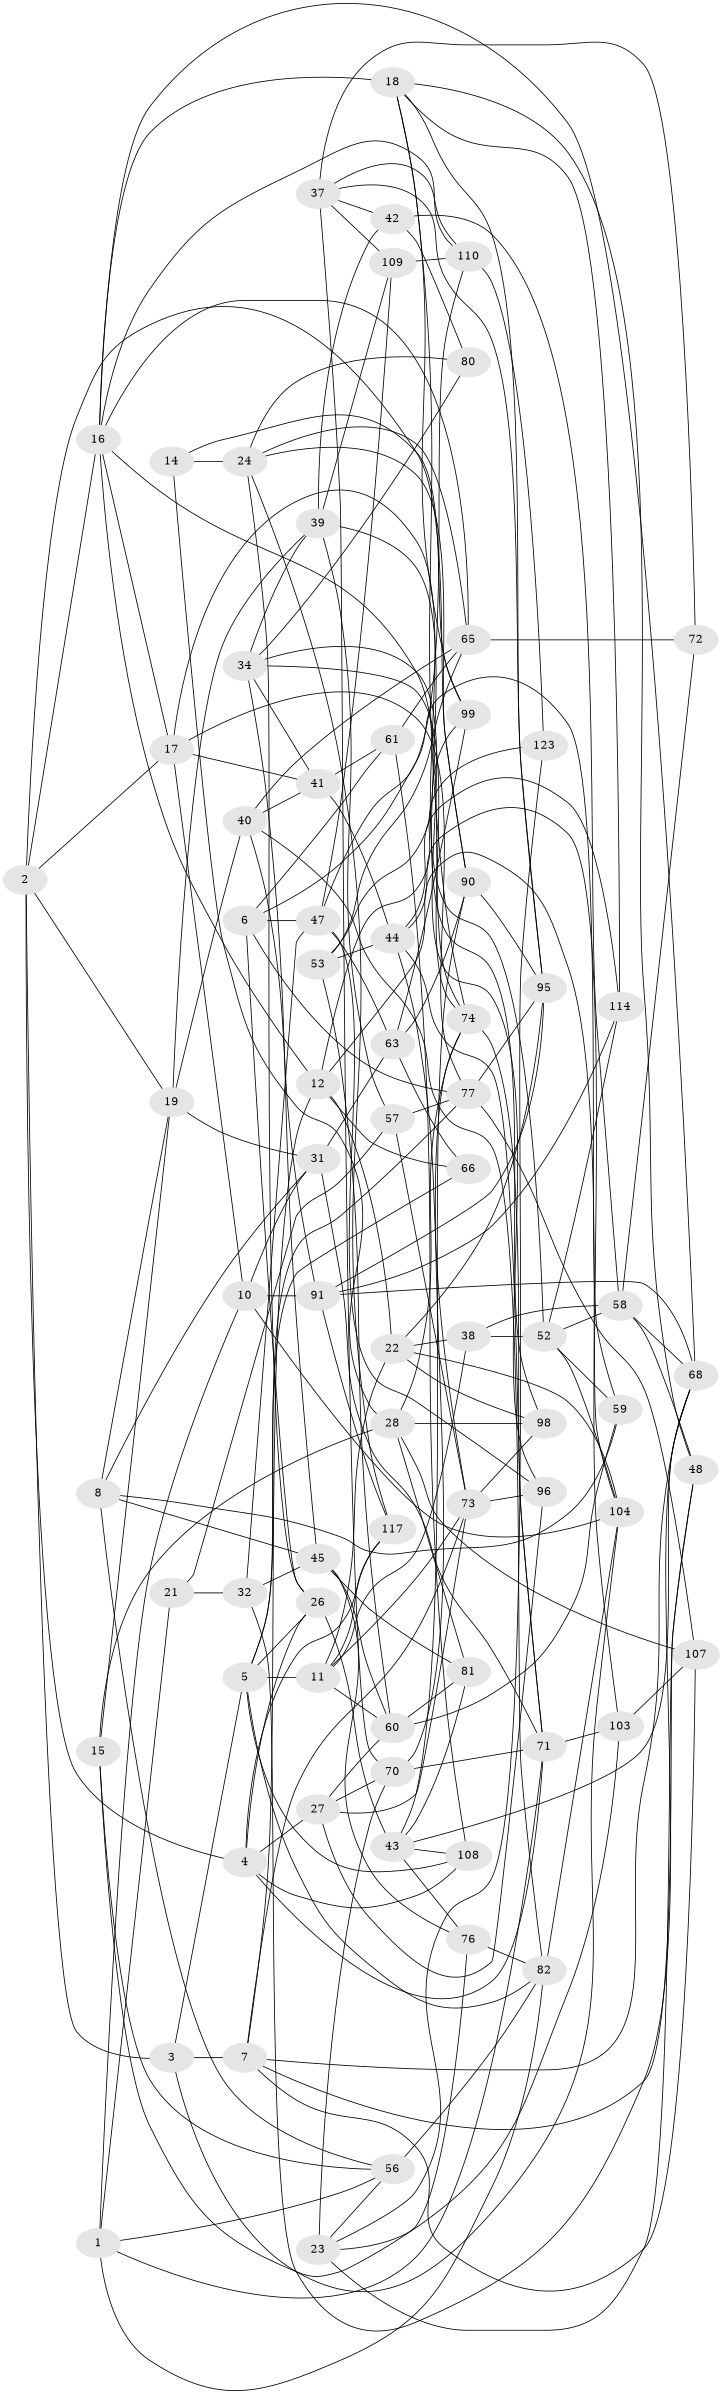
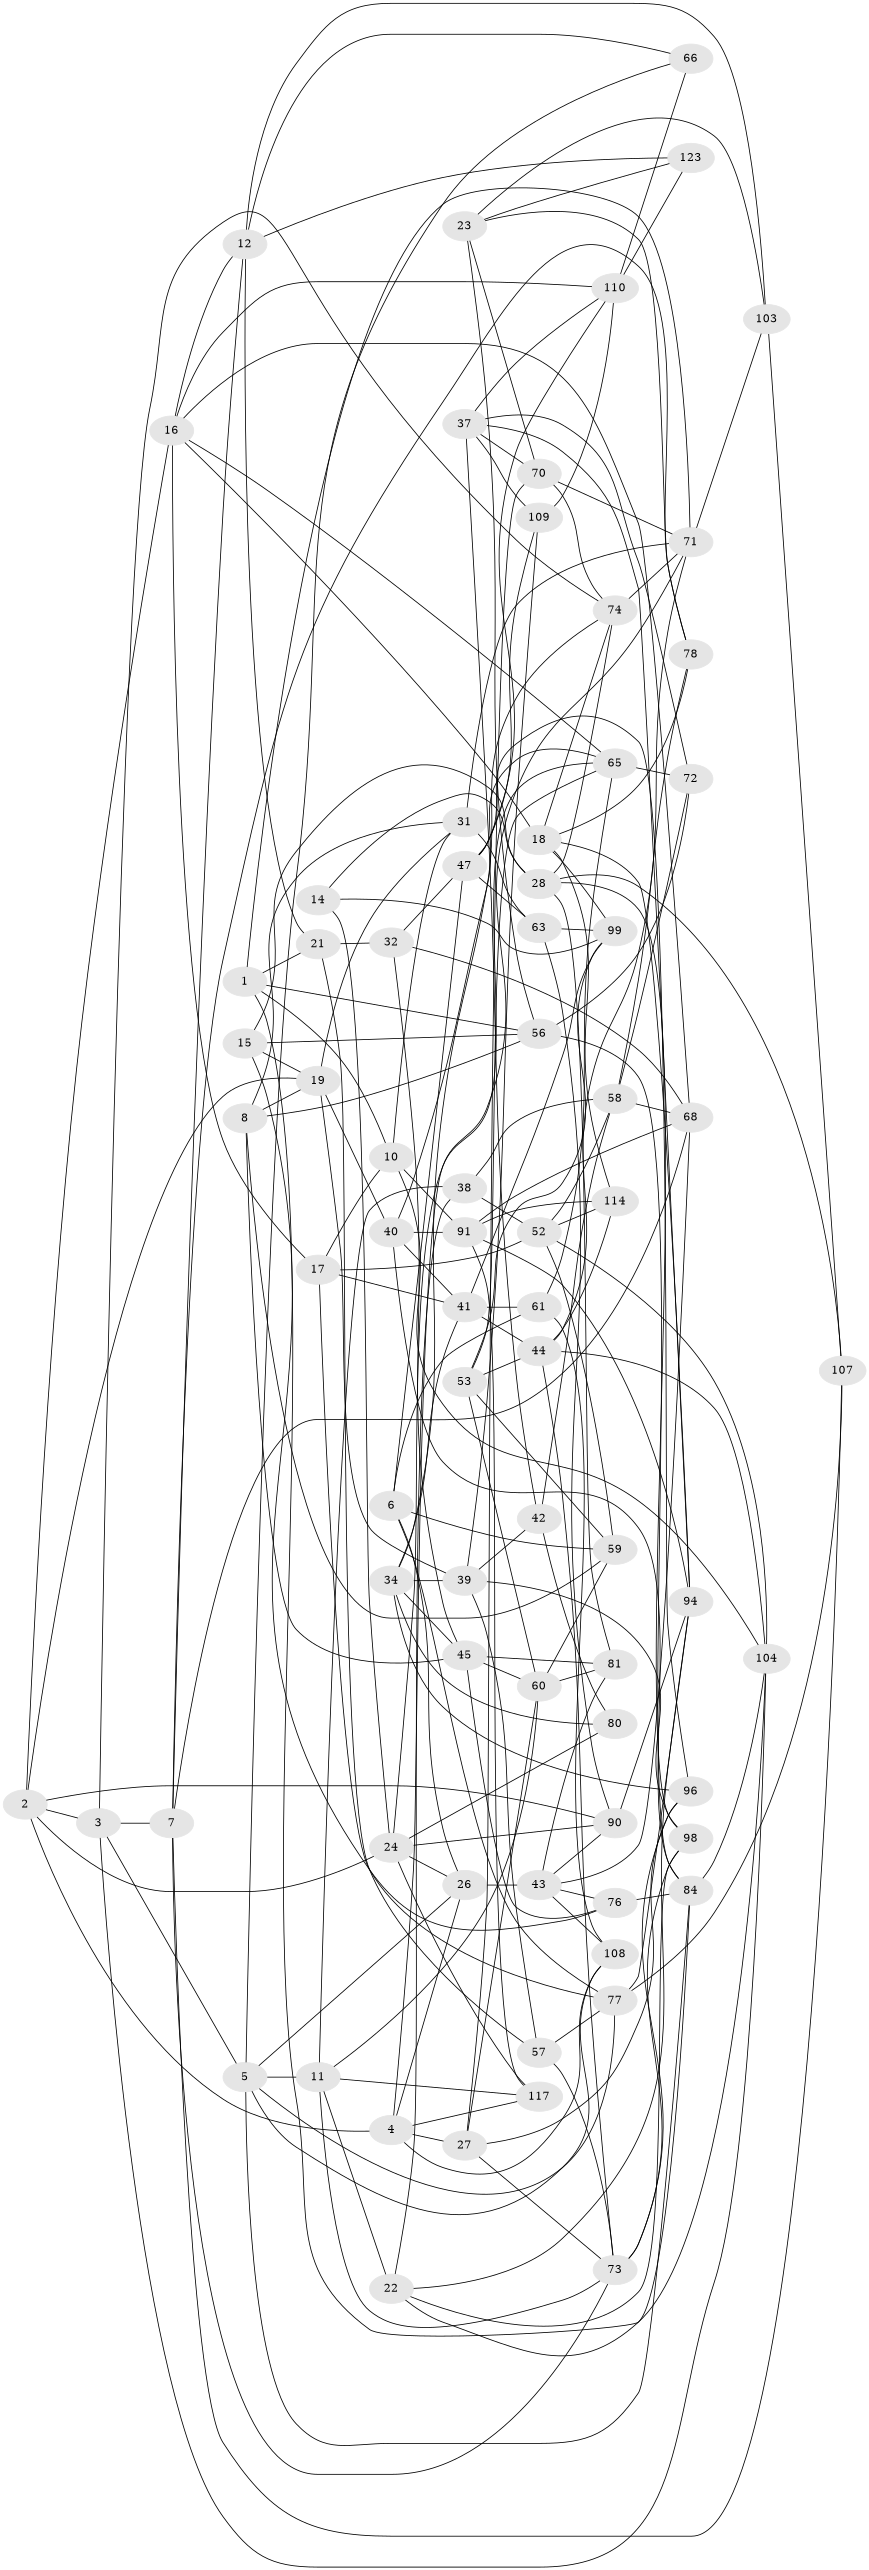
(404, 655) -> (125, 779)
(98, 815) -> (197, 1892)
none -> (627, 968)
(544, 988) -> (691, 1602)
(421, 1102) -> (653, 173)
none -> (540, 1119)
(374, 1212) -> (251, 599)
(696, 1470) -> (691, 654)
none -> (553, 1480)
(544, 1971) -> (691, 1891)
